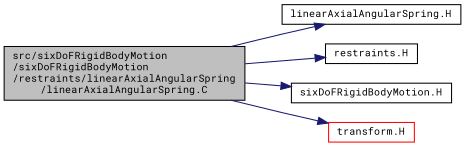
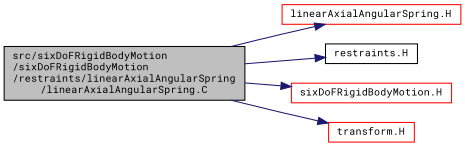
(371, 14) -> (371, 14)
(371, 93) -> (371, 93)
